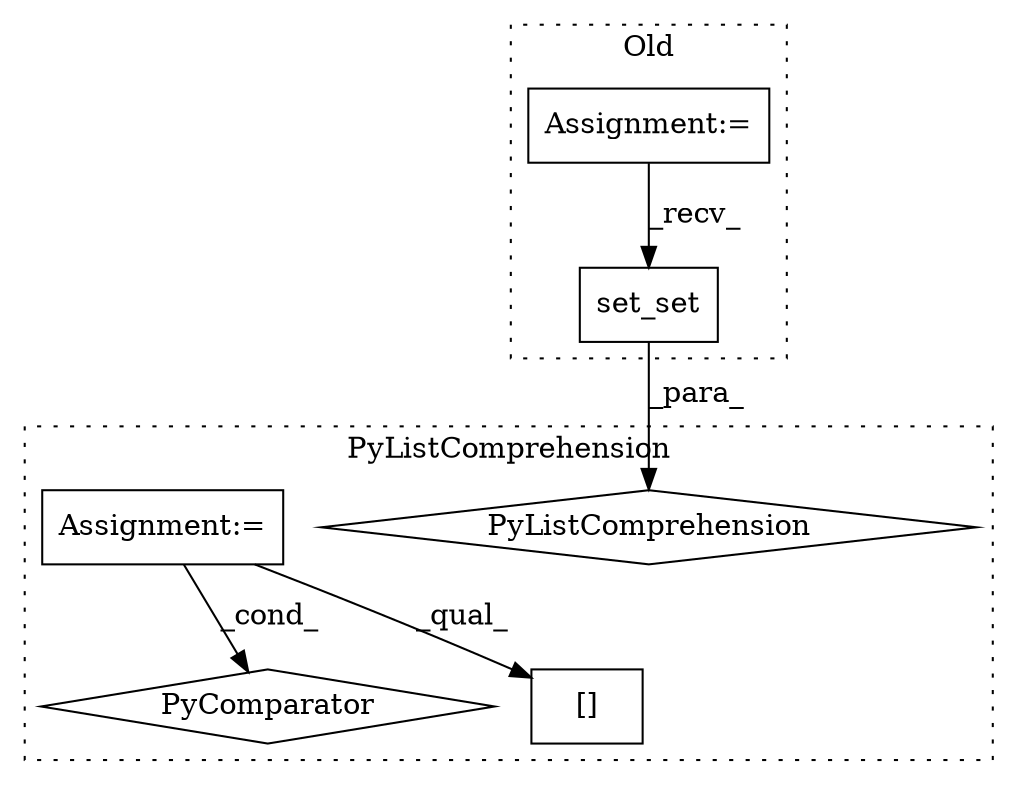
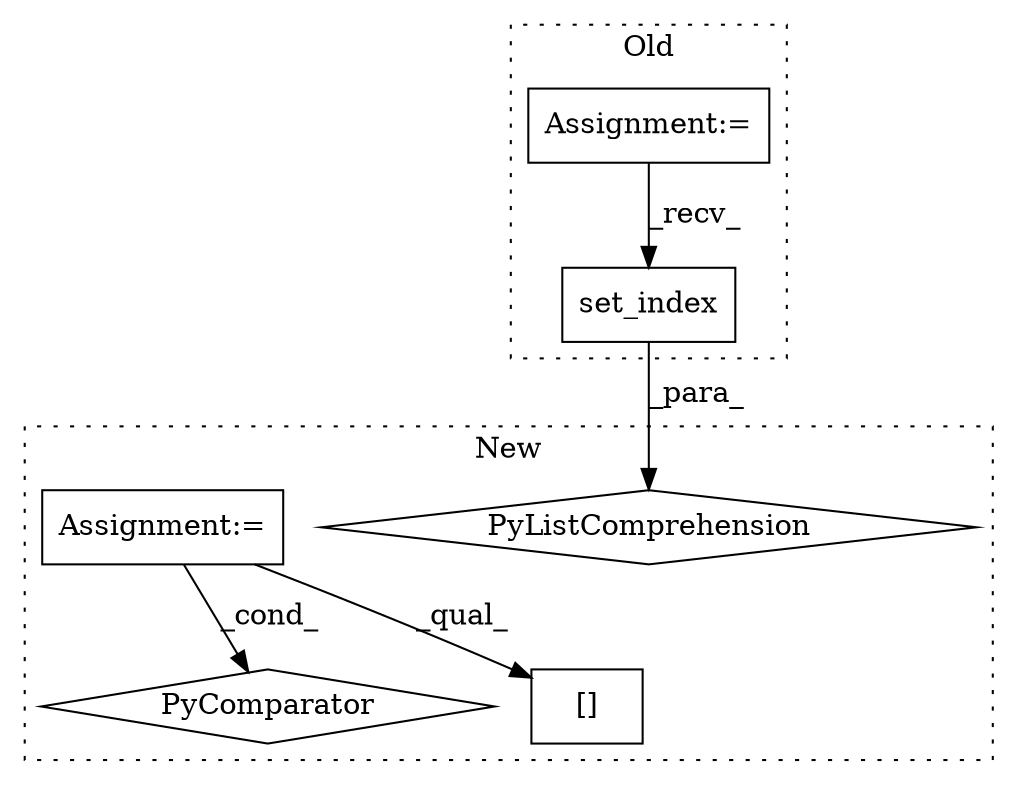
(649, 305) -> (649, 305)
(509, 450) -> (509, 450)
